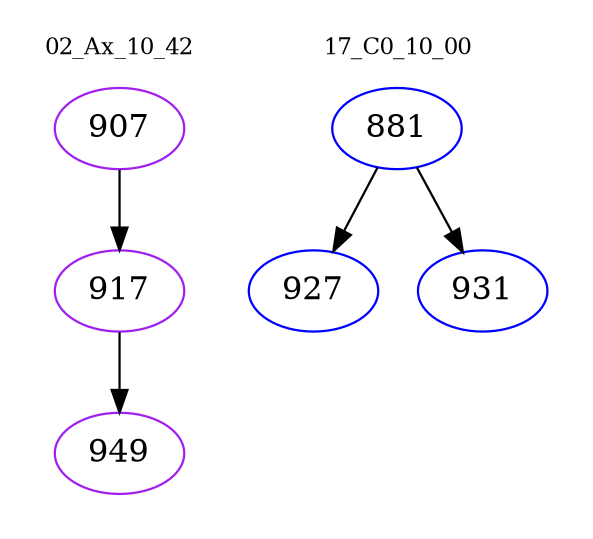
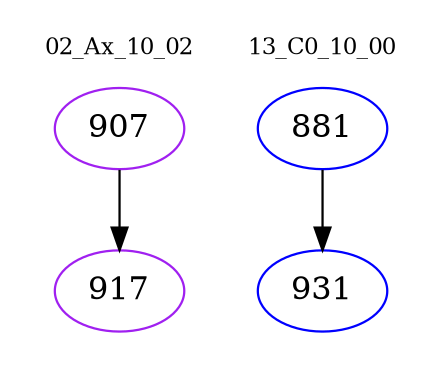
(120, 48) -> (120, 48)
(398, 48) -> (323, 48)
(314, 291) -> none
(120, 453) -> none
